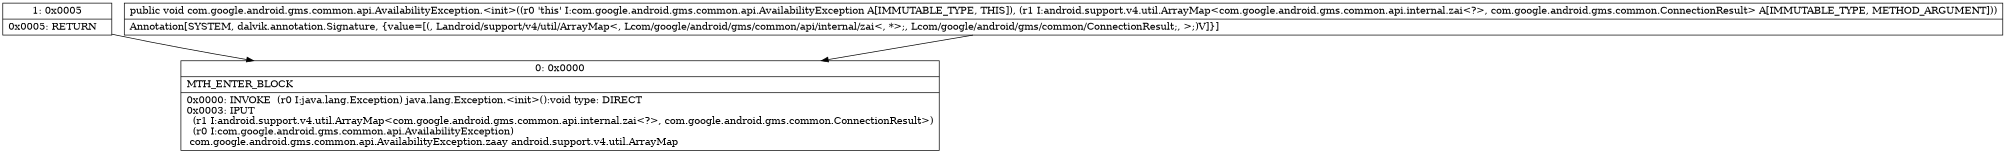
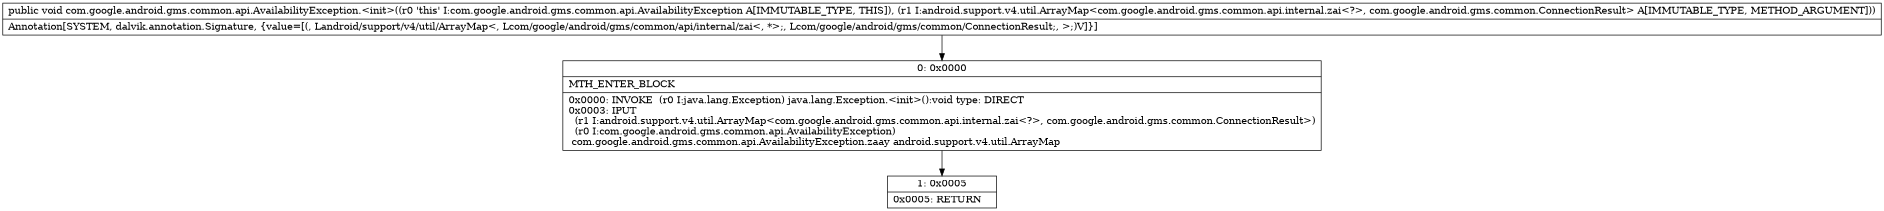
(179, 47) -> (942, 160)
